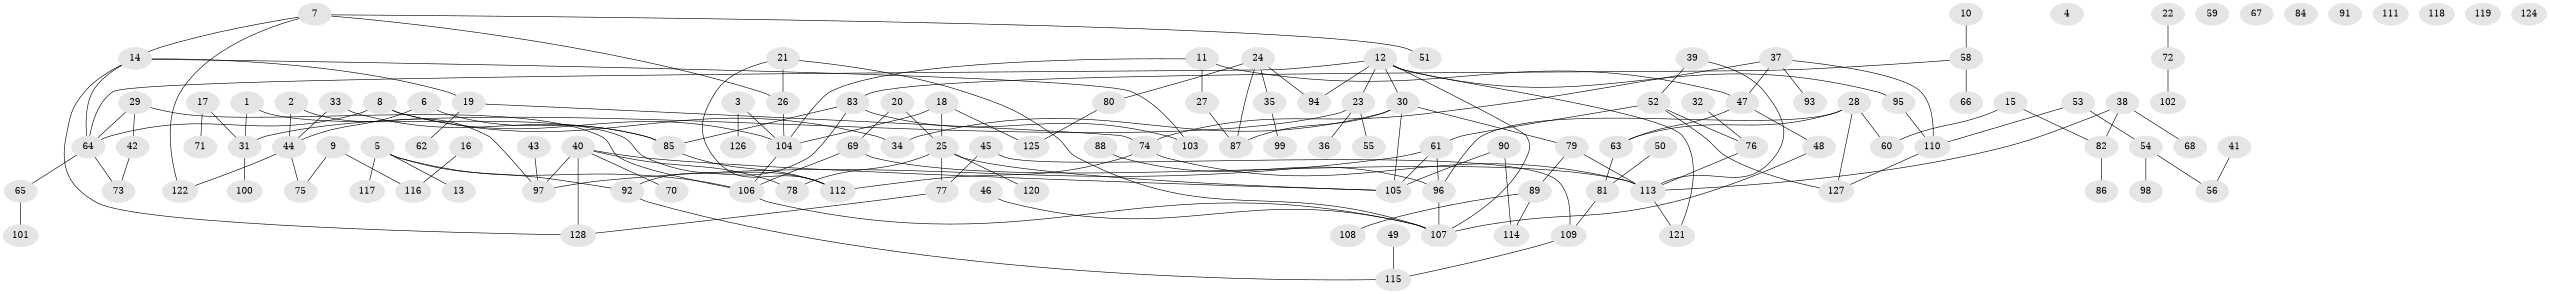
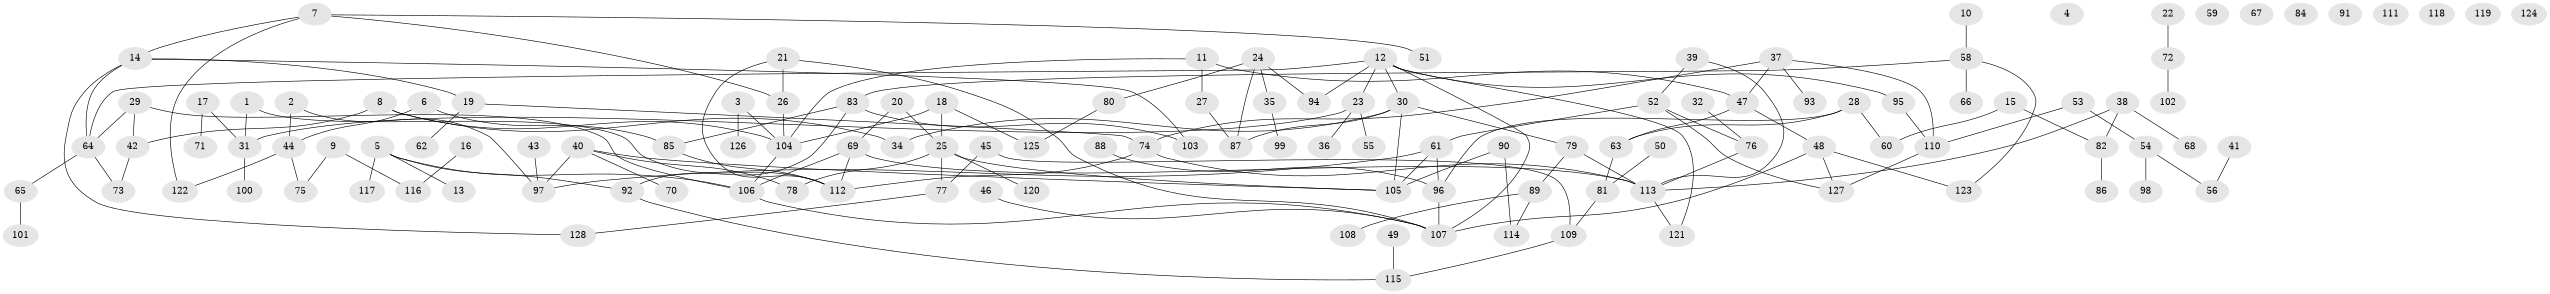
(336, 103) -> none
(234, 125) -> (258, 128)
(1845, 147) -> (1828, 169)
none -> (847, 166)
(578, 191) -> none
none -> (1964, 191)
